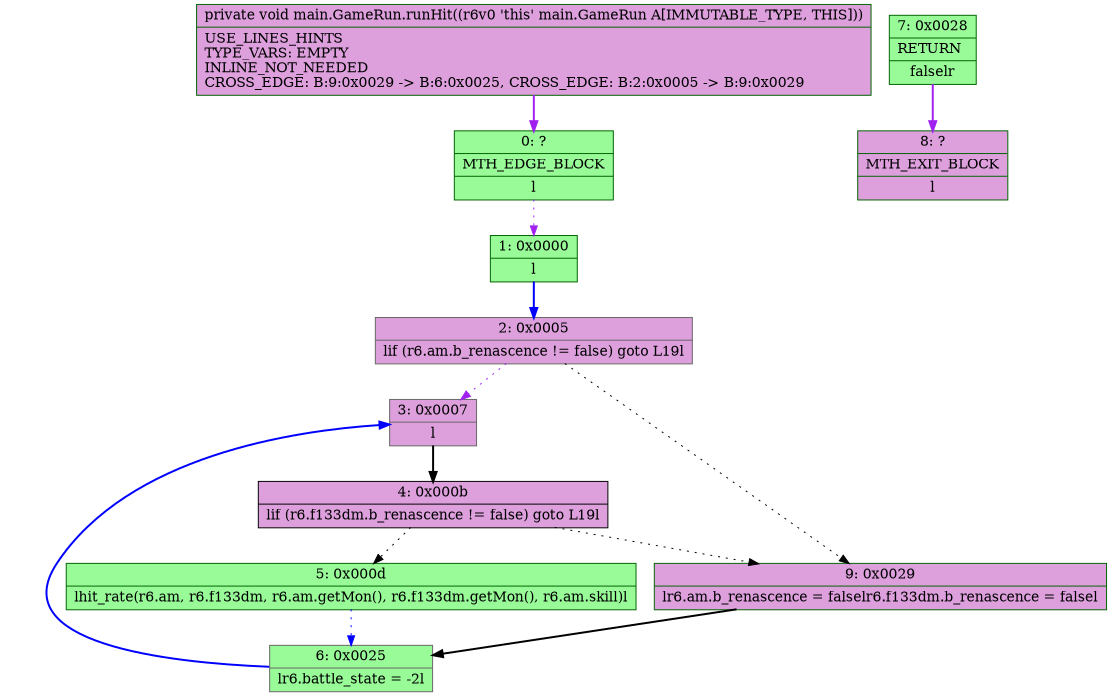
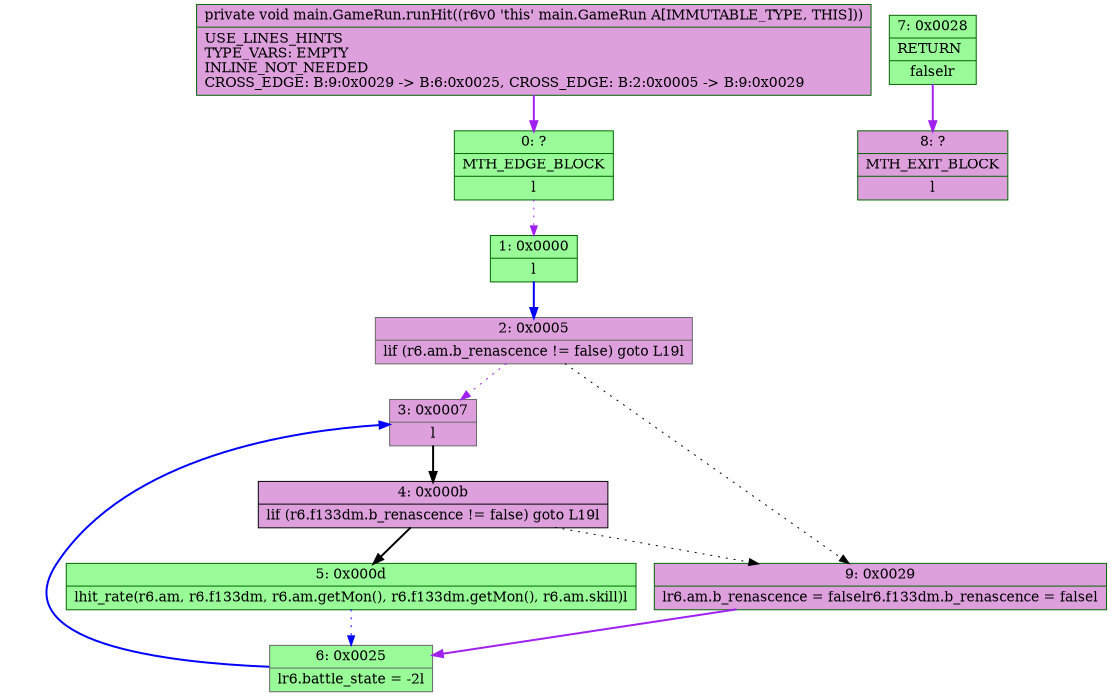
(396, 542) -> (396, 542)
(590, 632) -> (590, 632)
